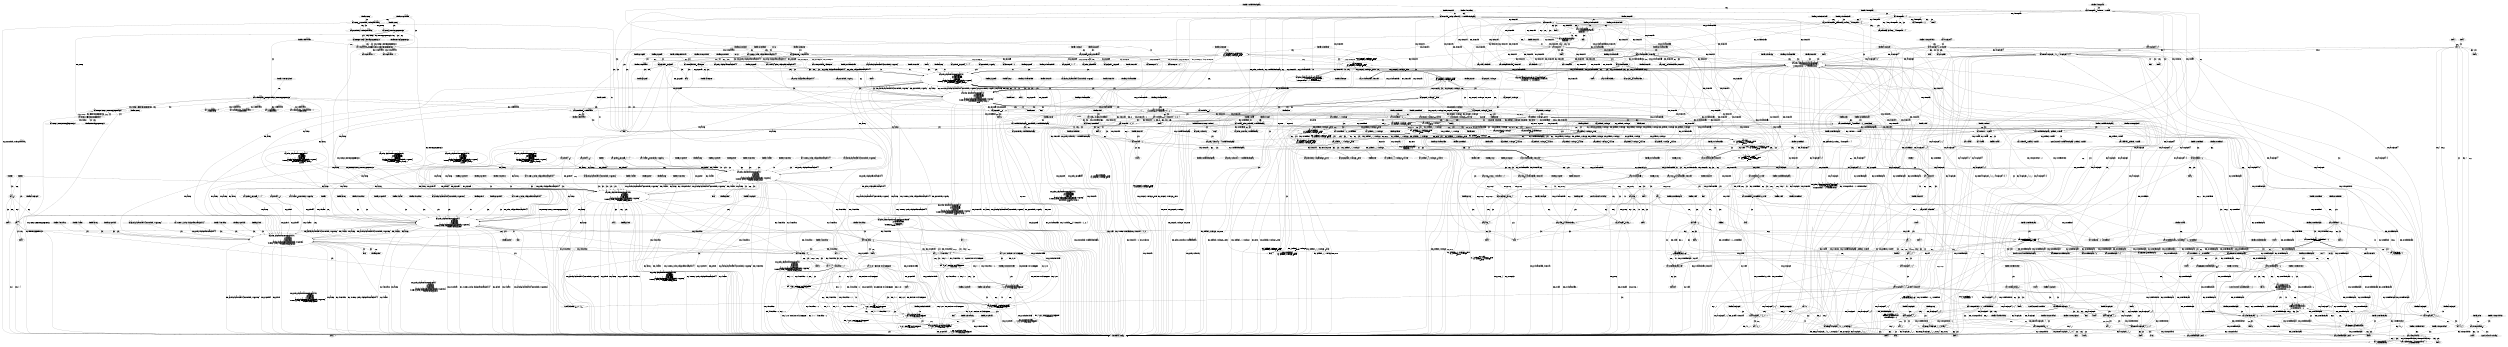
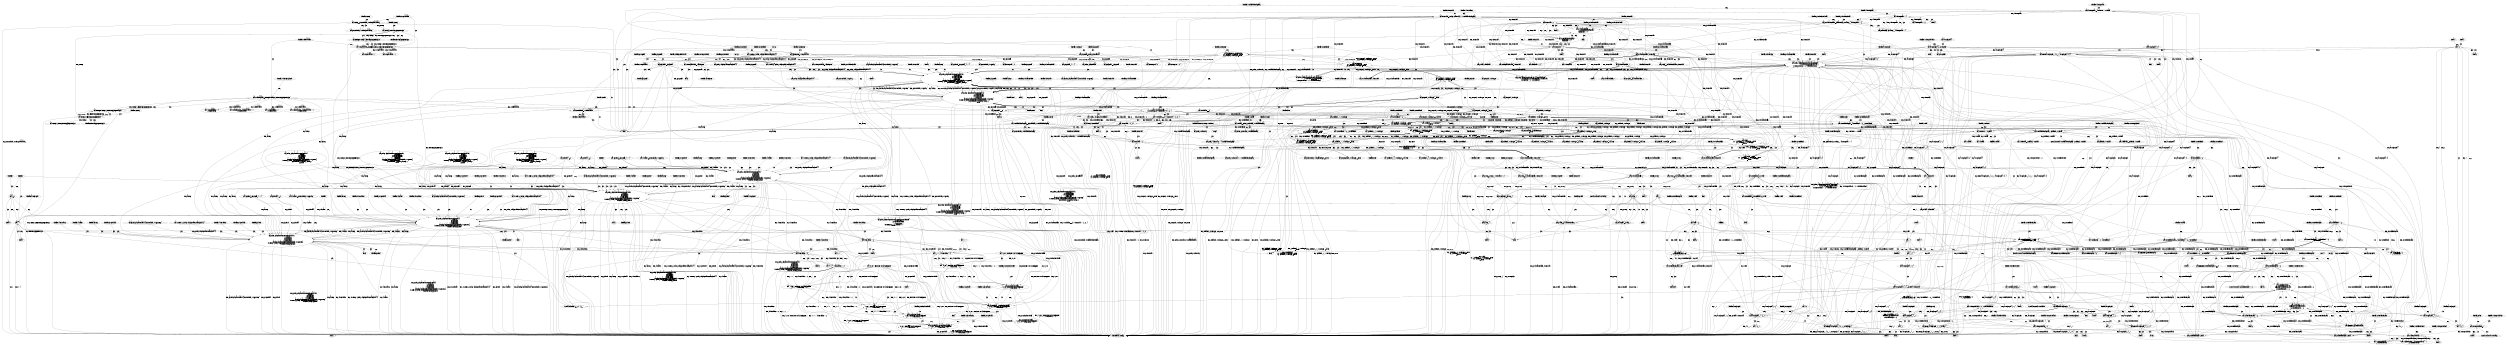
none -> (2104, 142)
